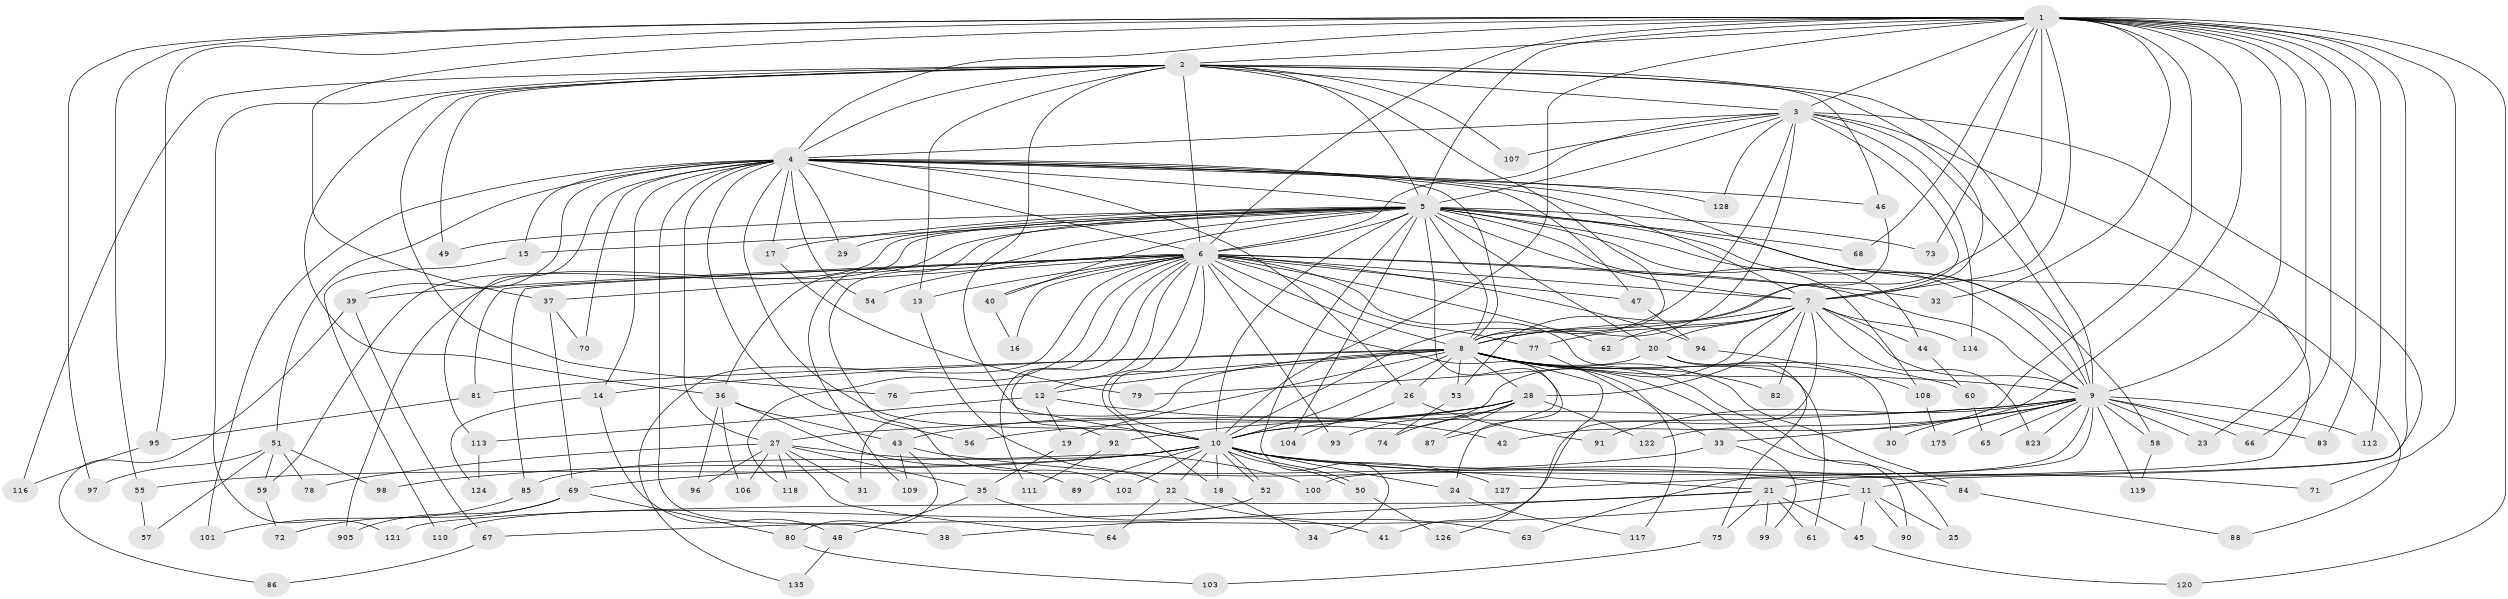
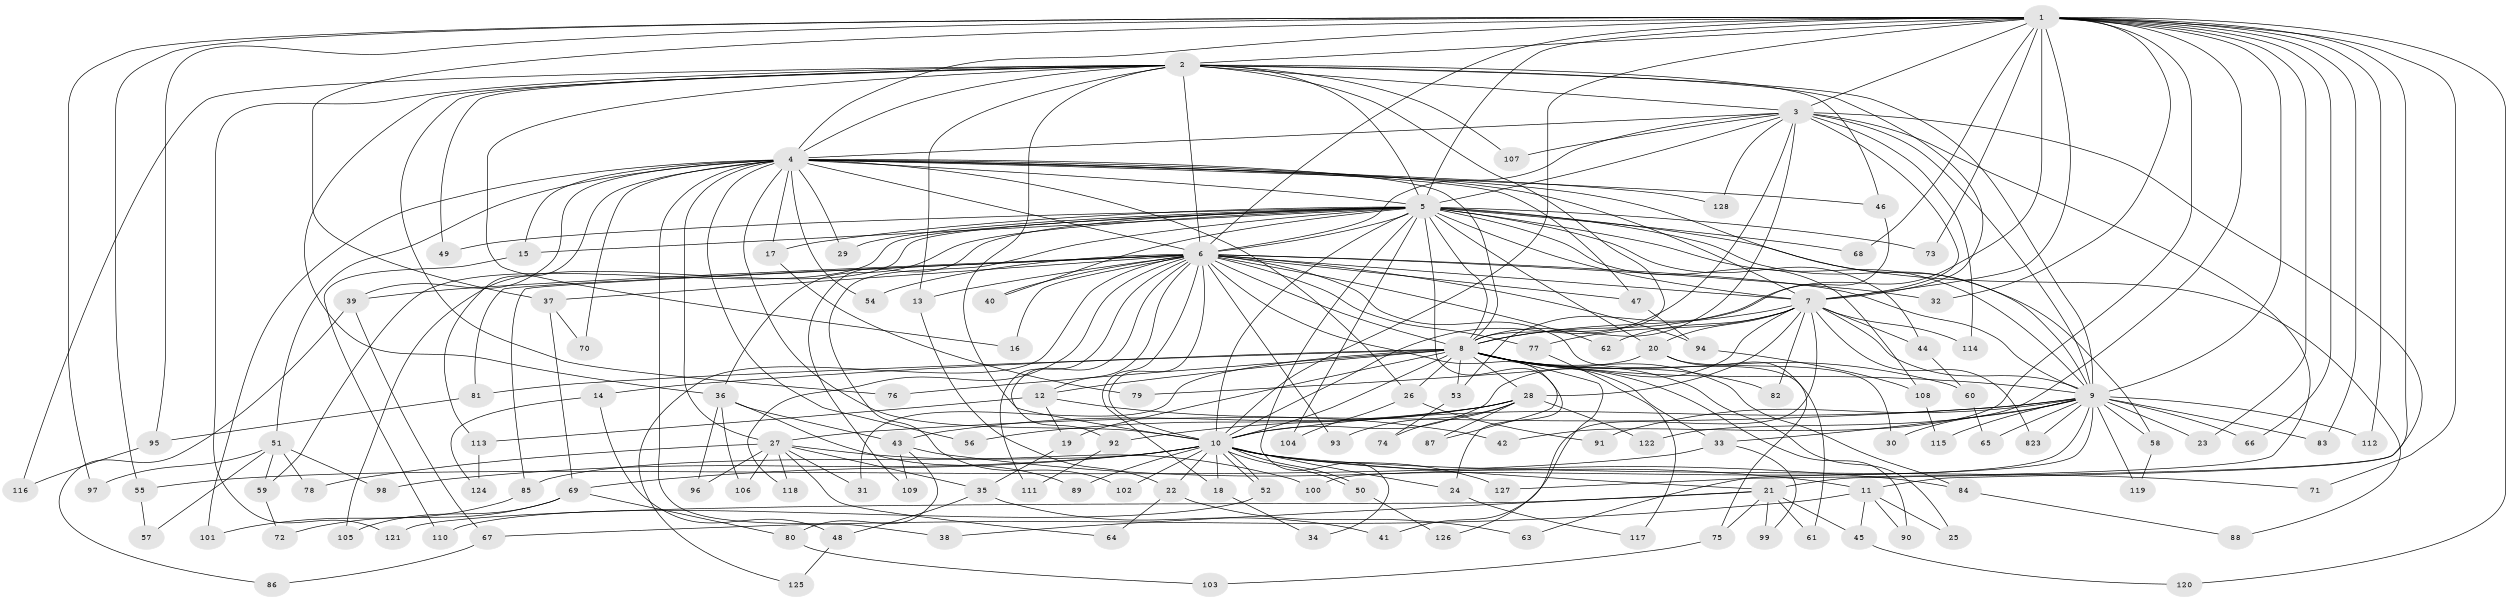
(635, 226) -> none
(1003, 325) -> (516, 133)
(1939, 443) -> (1939, 443)
(346, 538) -> (346, 538)
(796, 585) -> (796, 585)
